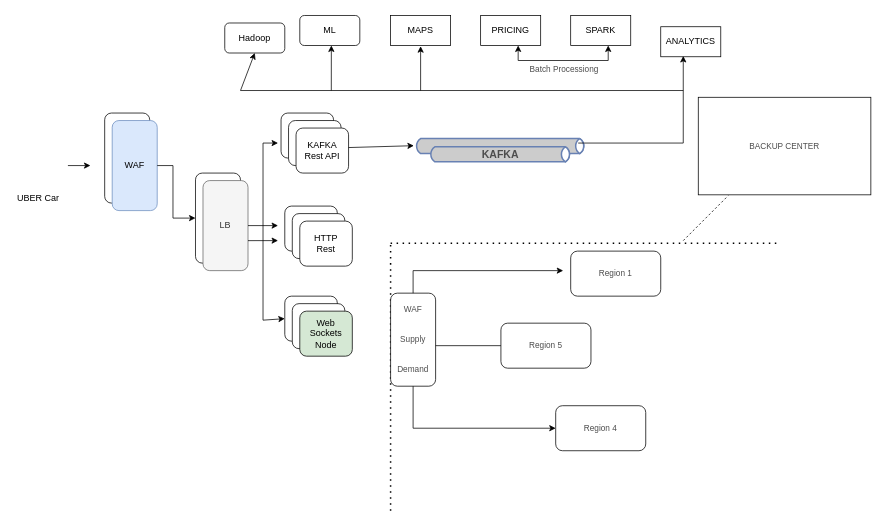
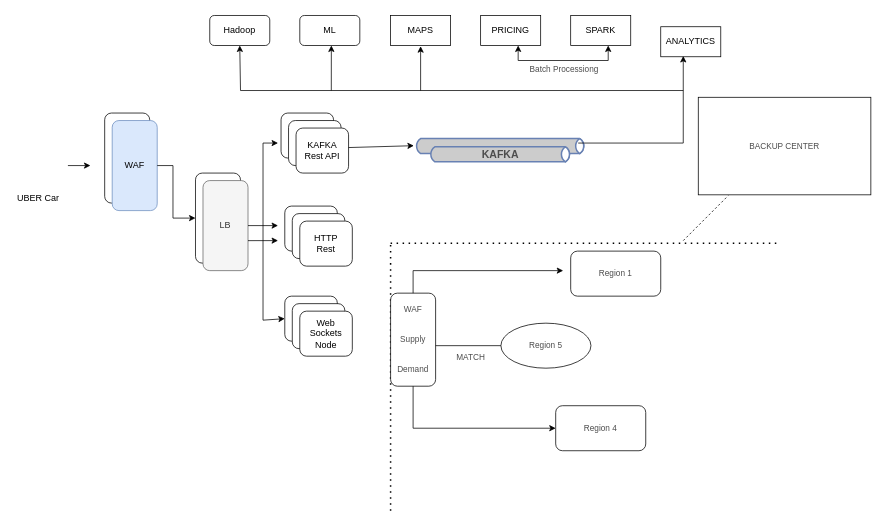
(255, 38) -> (240, 30)
(326, 333) -> (326, 333)
(546, 345) -> (546, 345)
none -> (471, 357)
